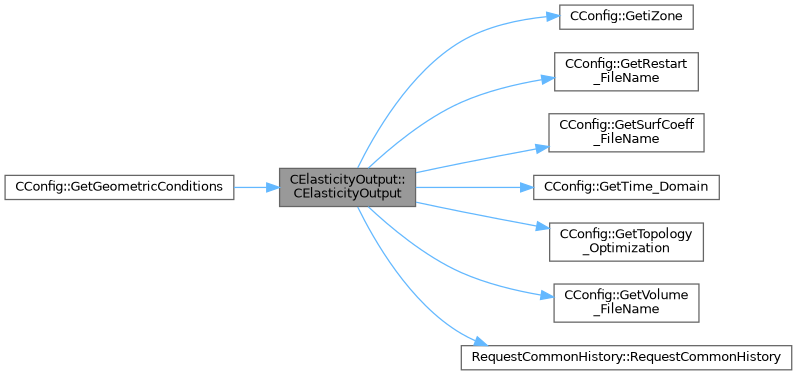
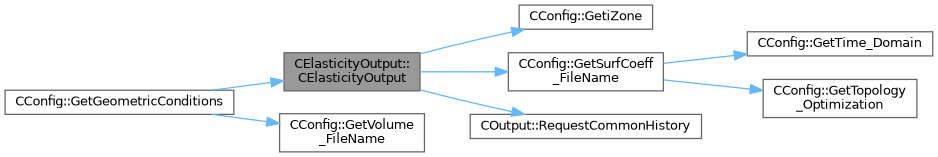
(627, 72) -> none
(468, 187) -> (699, 59)
(476, 215) -> (707, 85)
(447, 266) -> (239, 118)
(627, 358) -> (586, 126)
